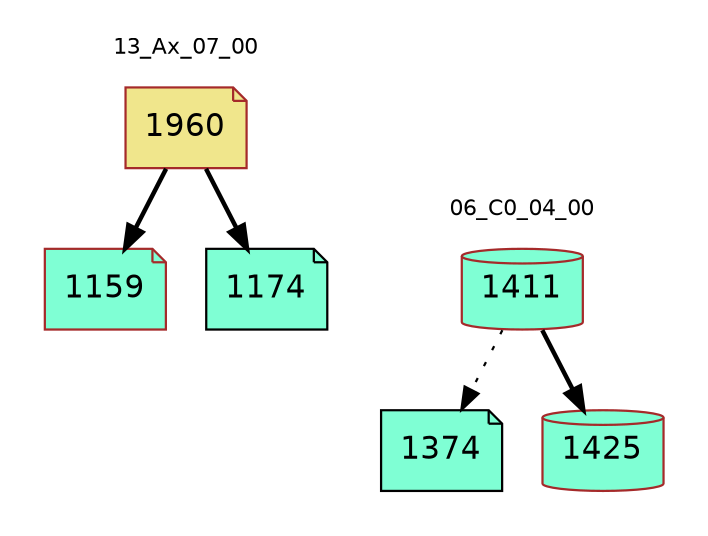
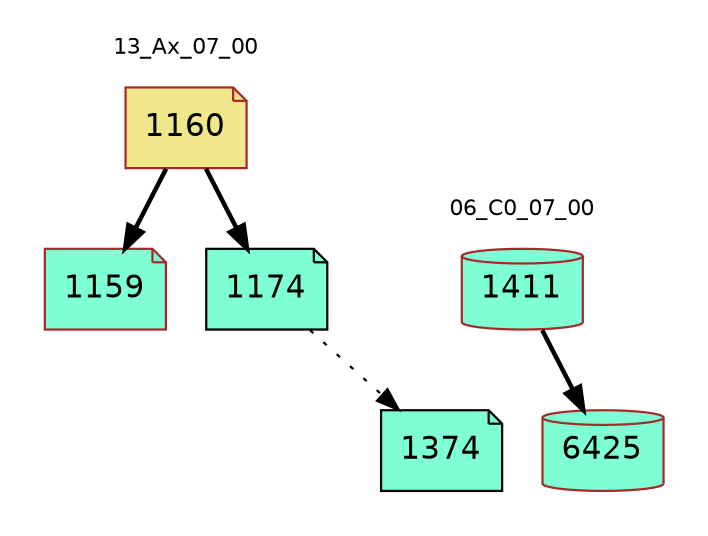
(186, 128) -> (186, 128)
(522, 210) -> (522, 210)
(487, 360) -> (346, 362)
(603, 451) -> (603, 451)
